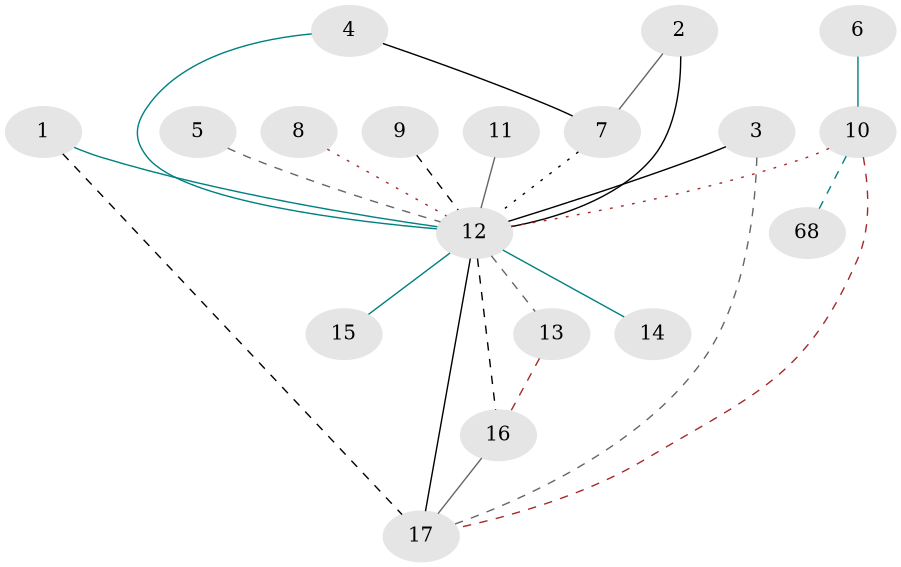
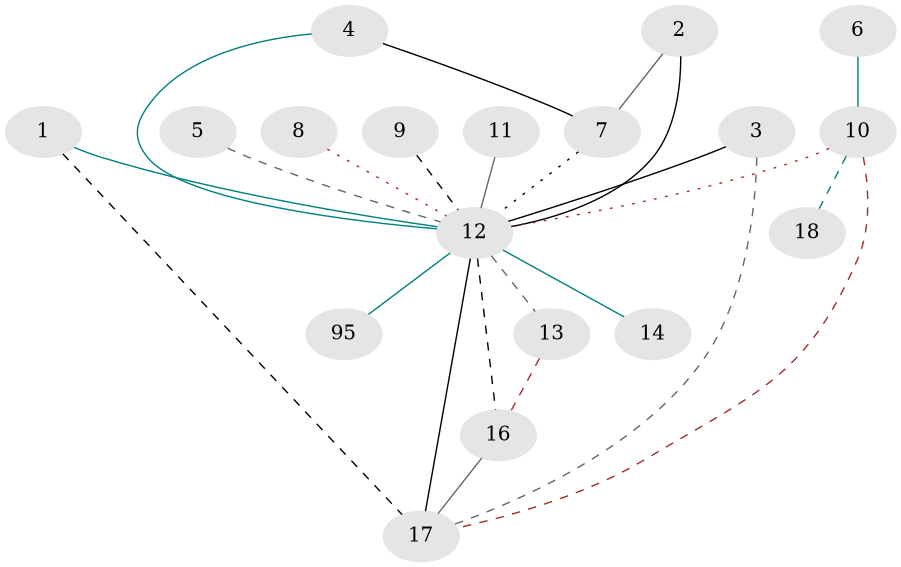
(807, 233) -> (807, 233)
(344, 334) -> (344, 334)
